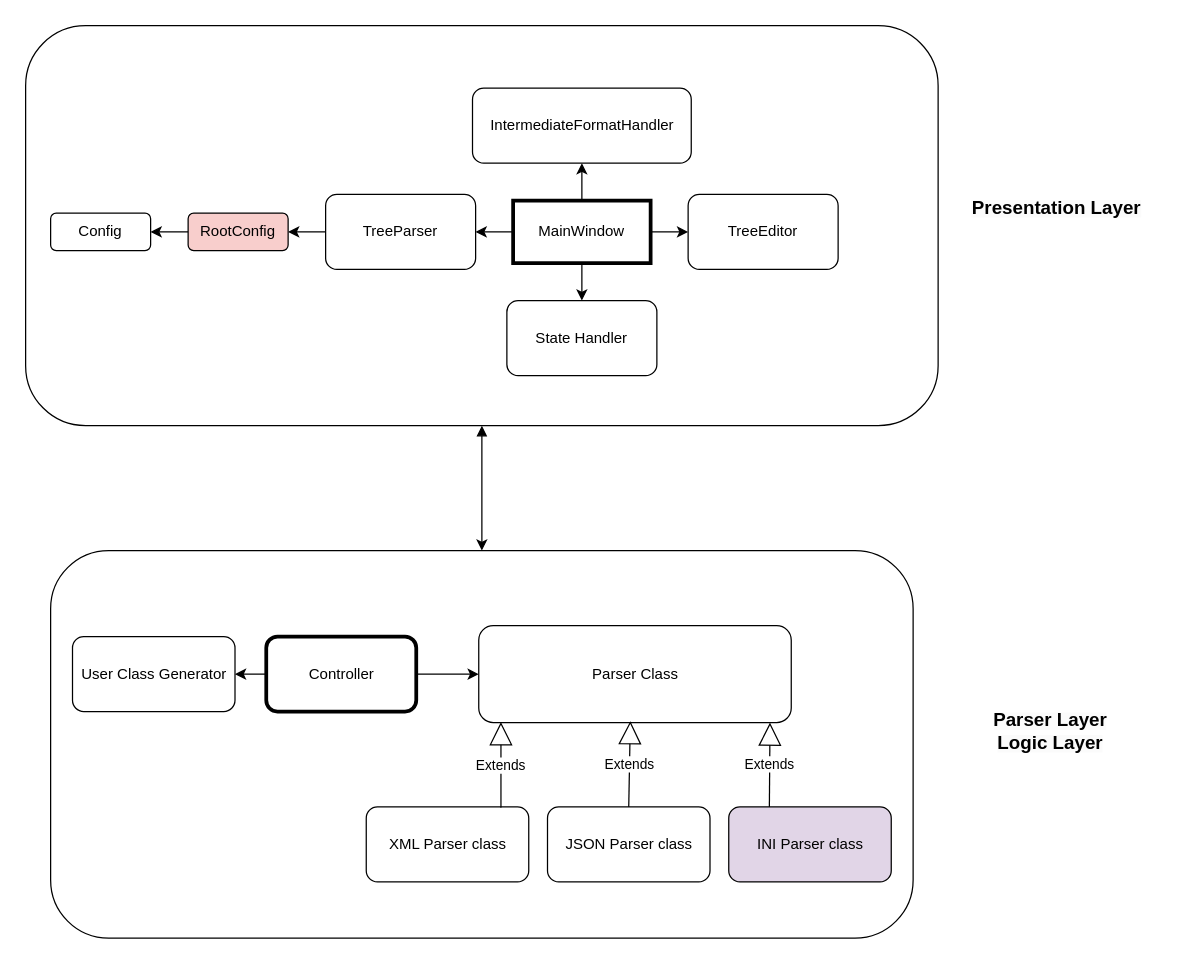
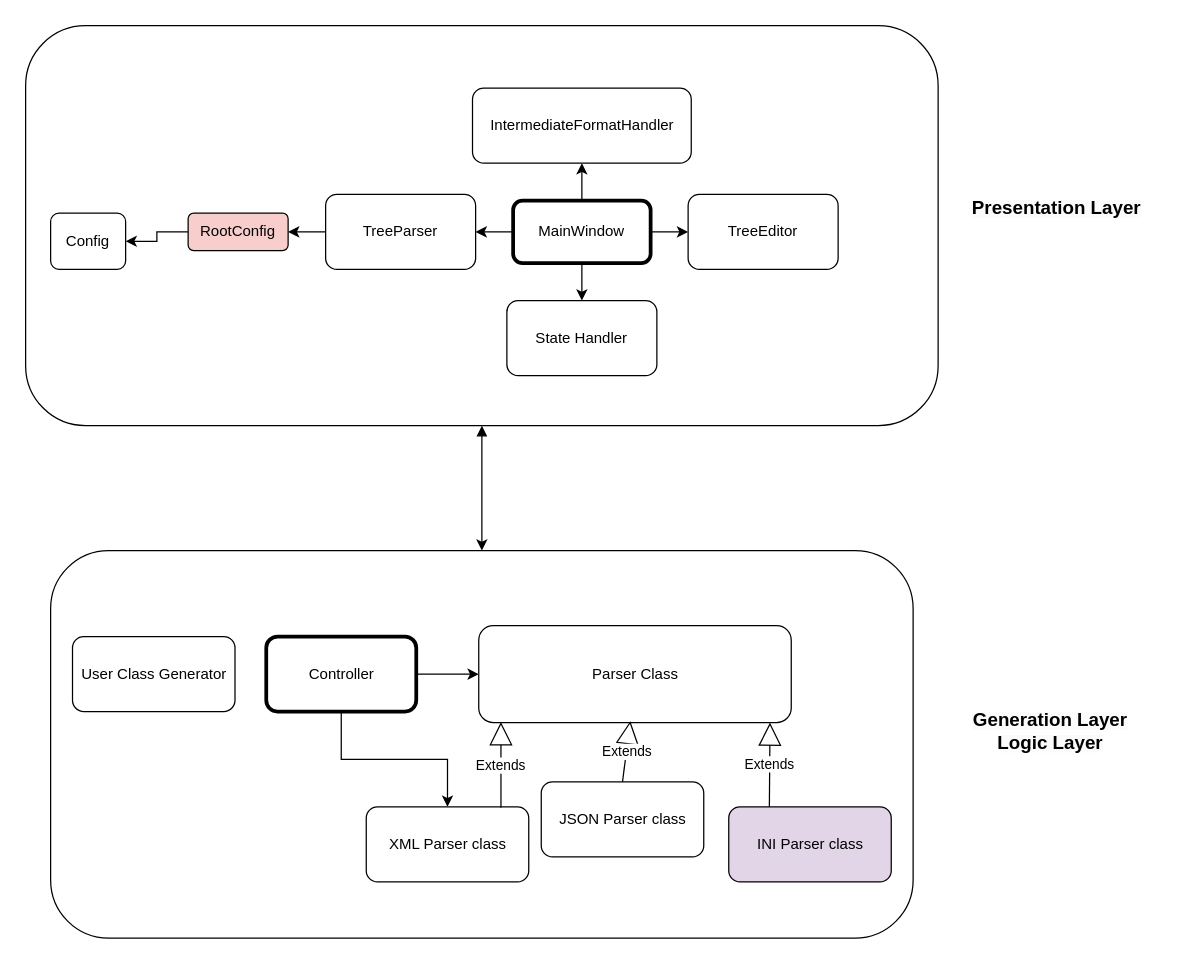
(101, 232) -> (88, 241)
(582, 232) -> (582, 232)
(246, 674) -> (390, 759)
(1051, 727) -> (1051, 727)
(629, 844) -> (623, 819)
